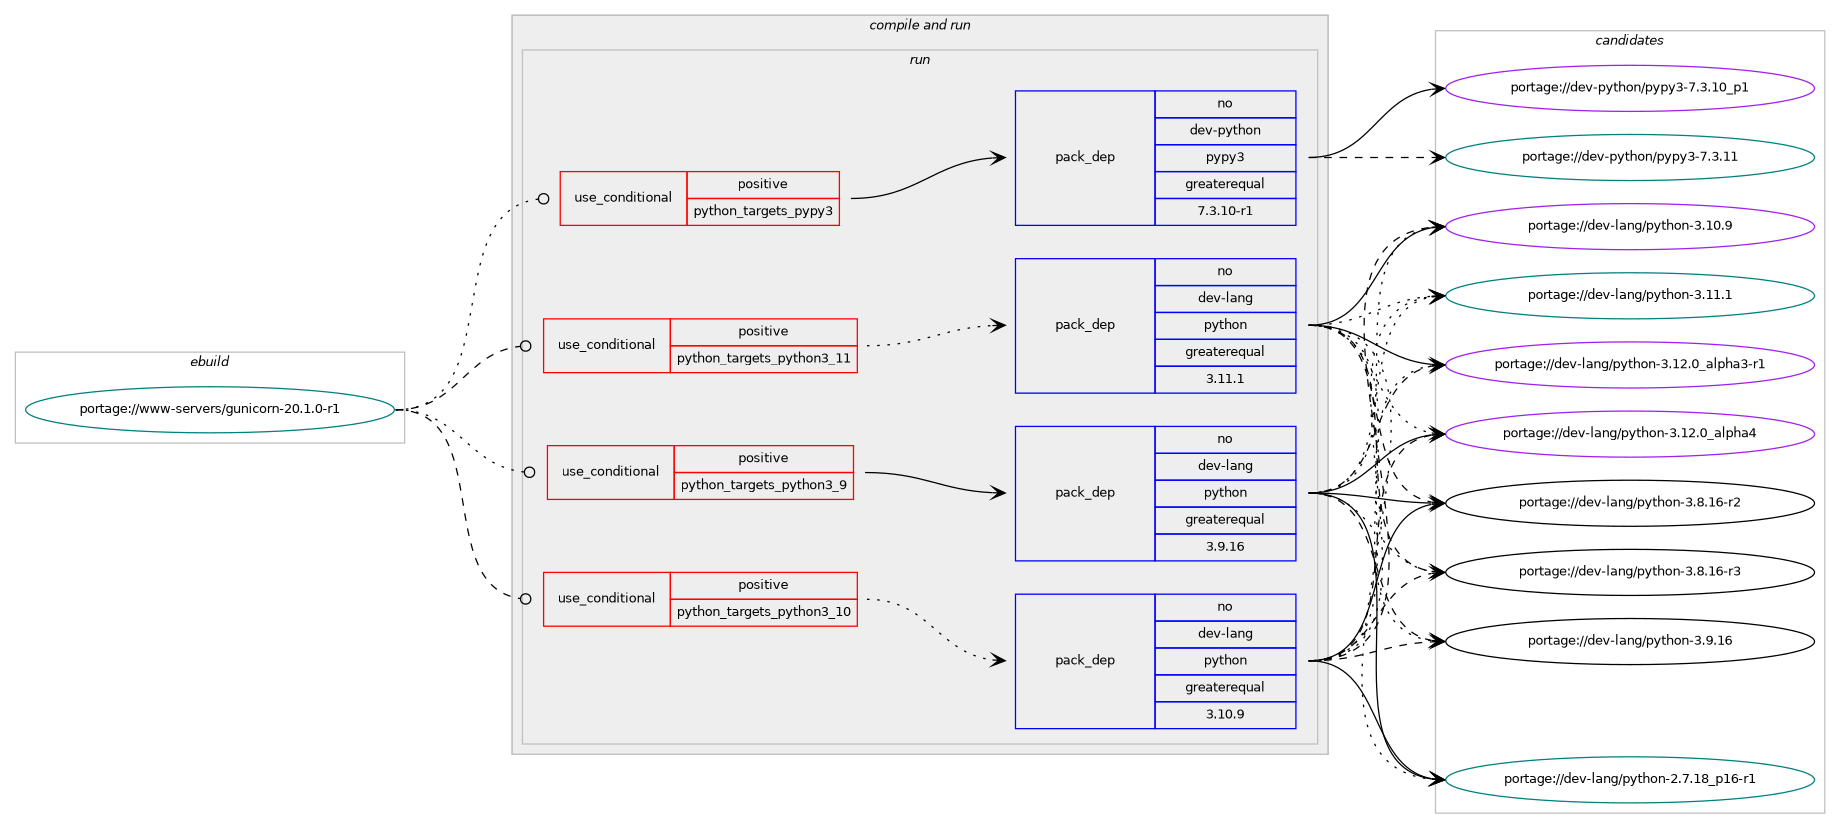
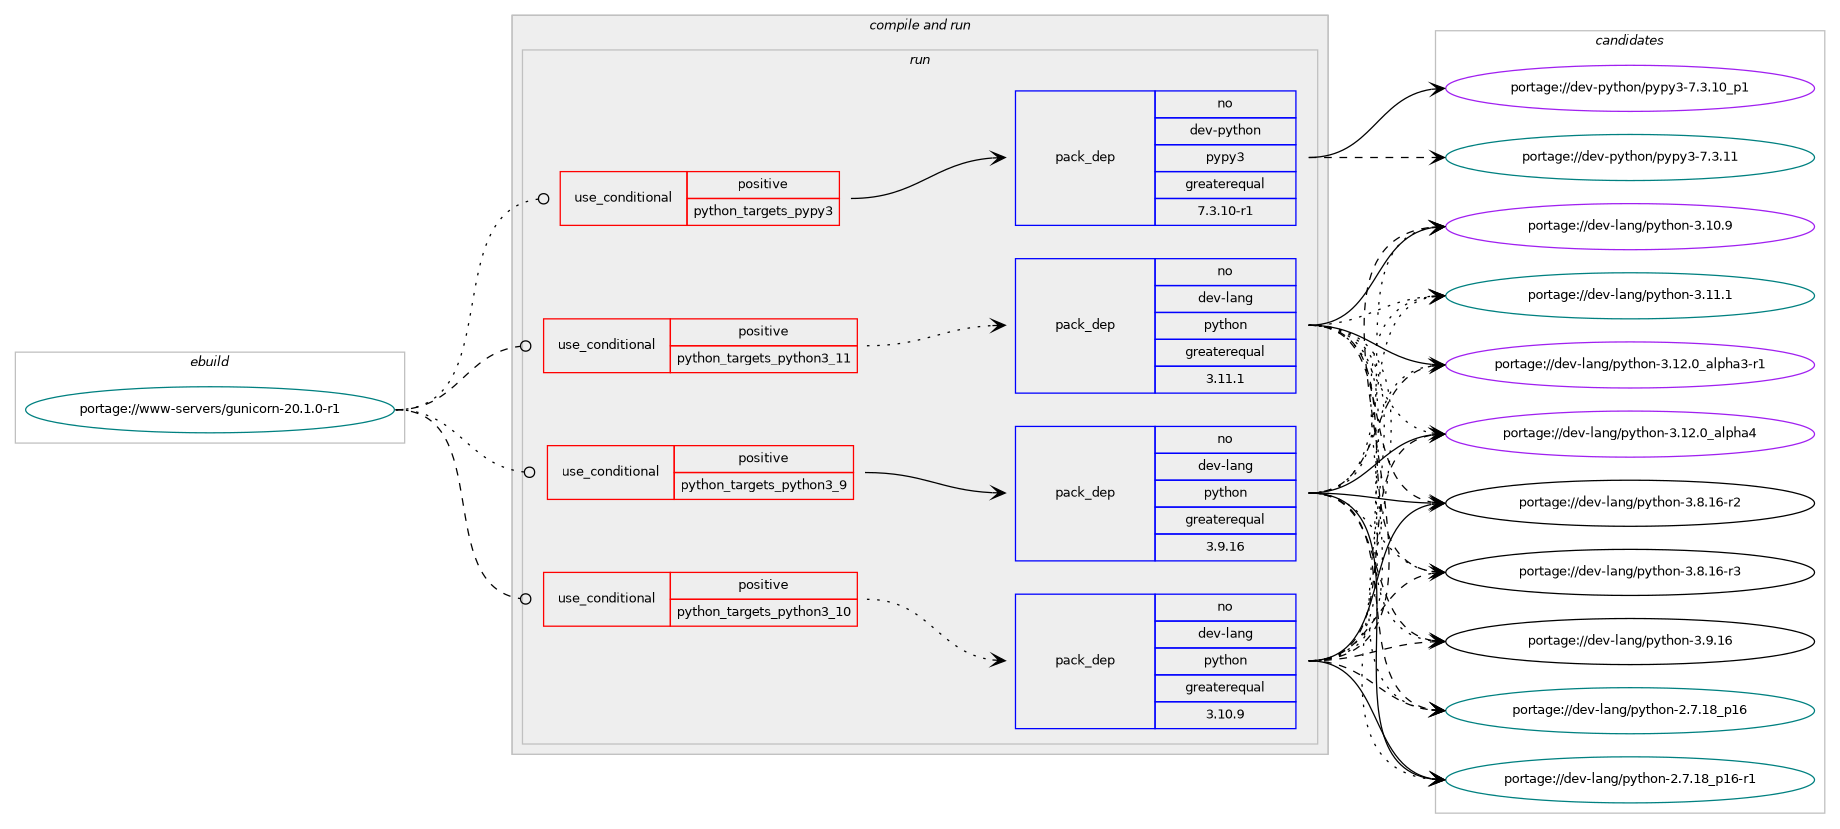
none -> (1630, 711)
